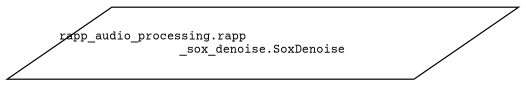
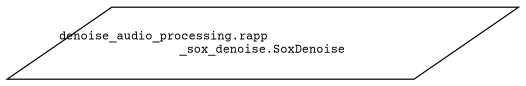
(263, 43) -> (263, 43)
